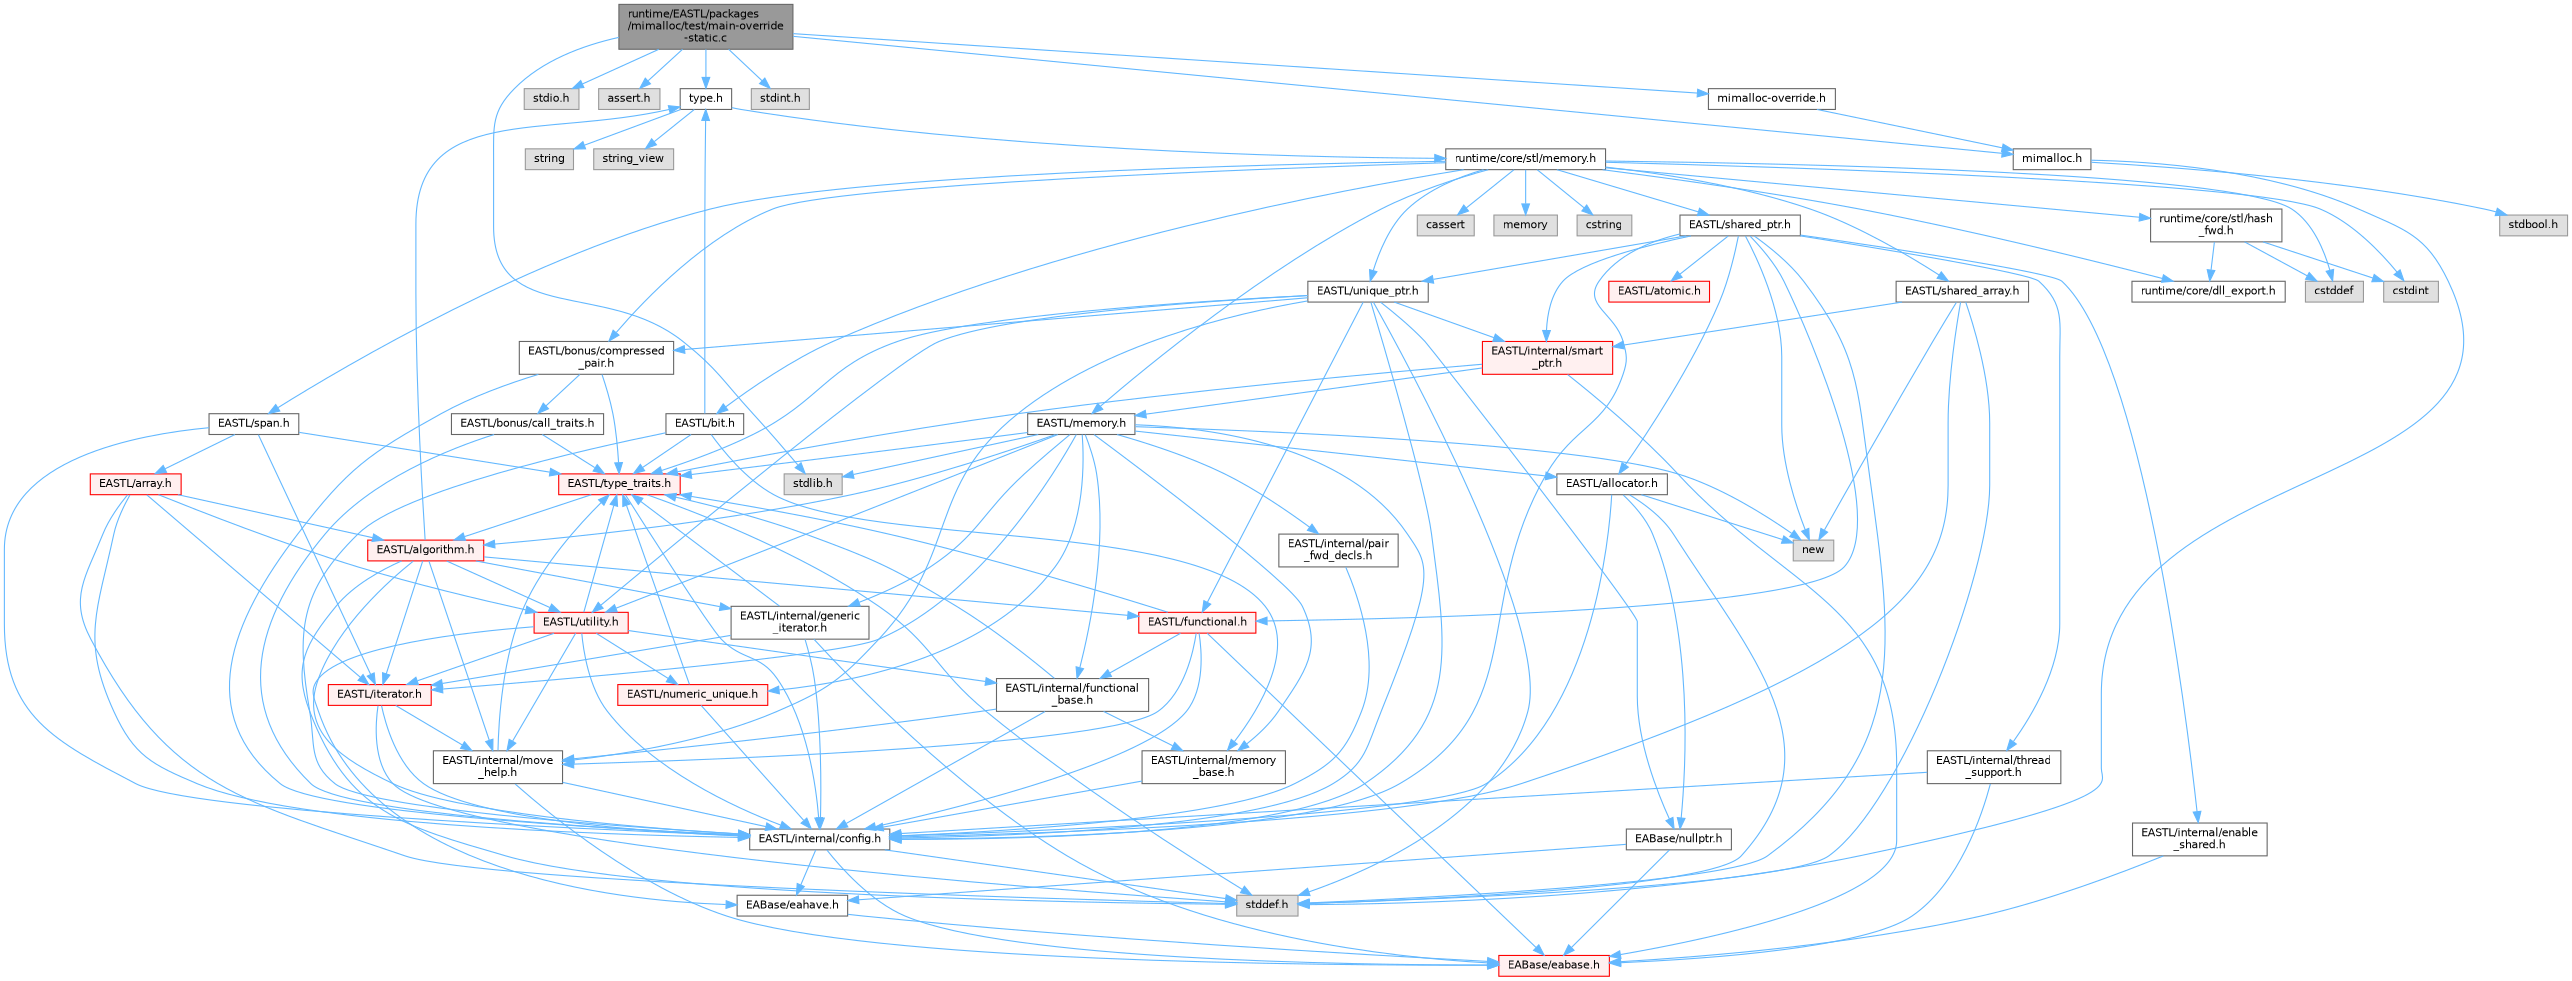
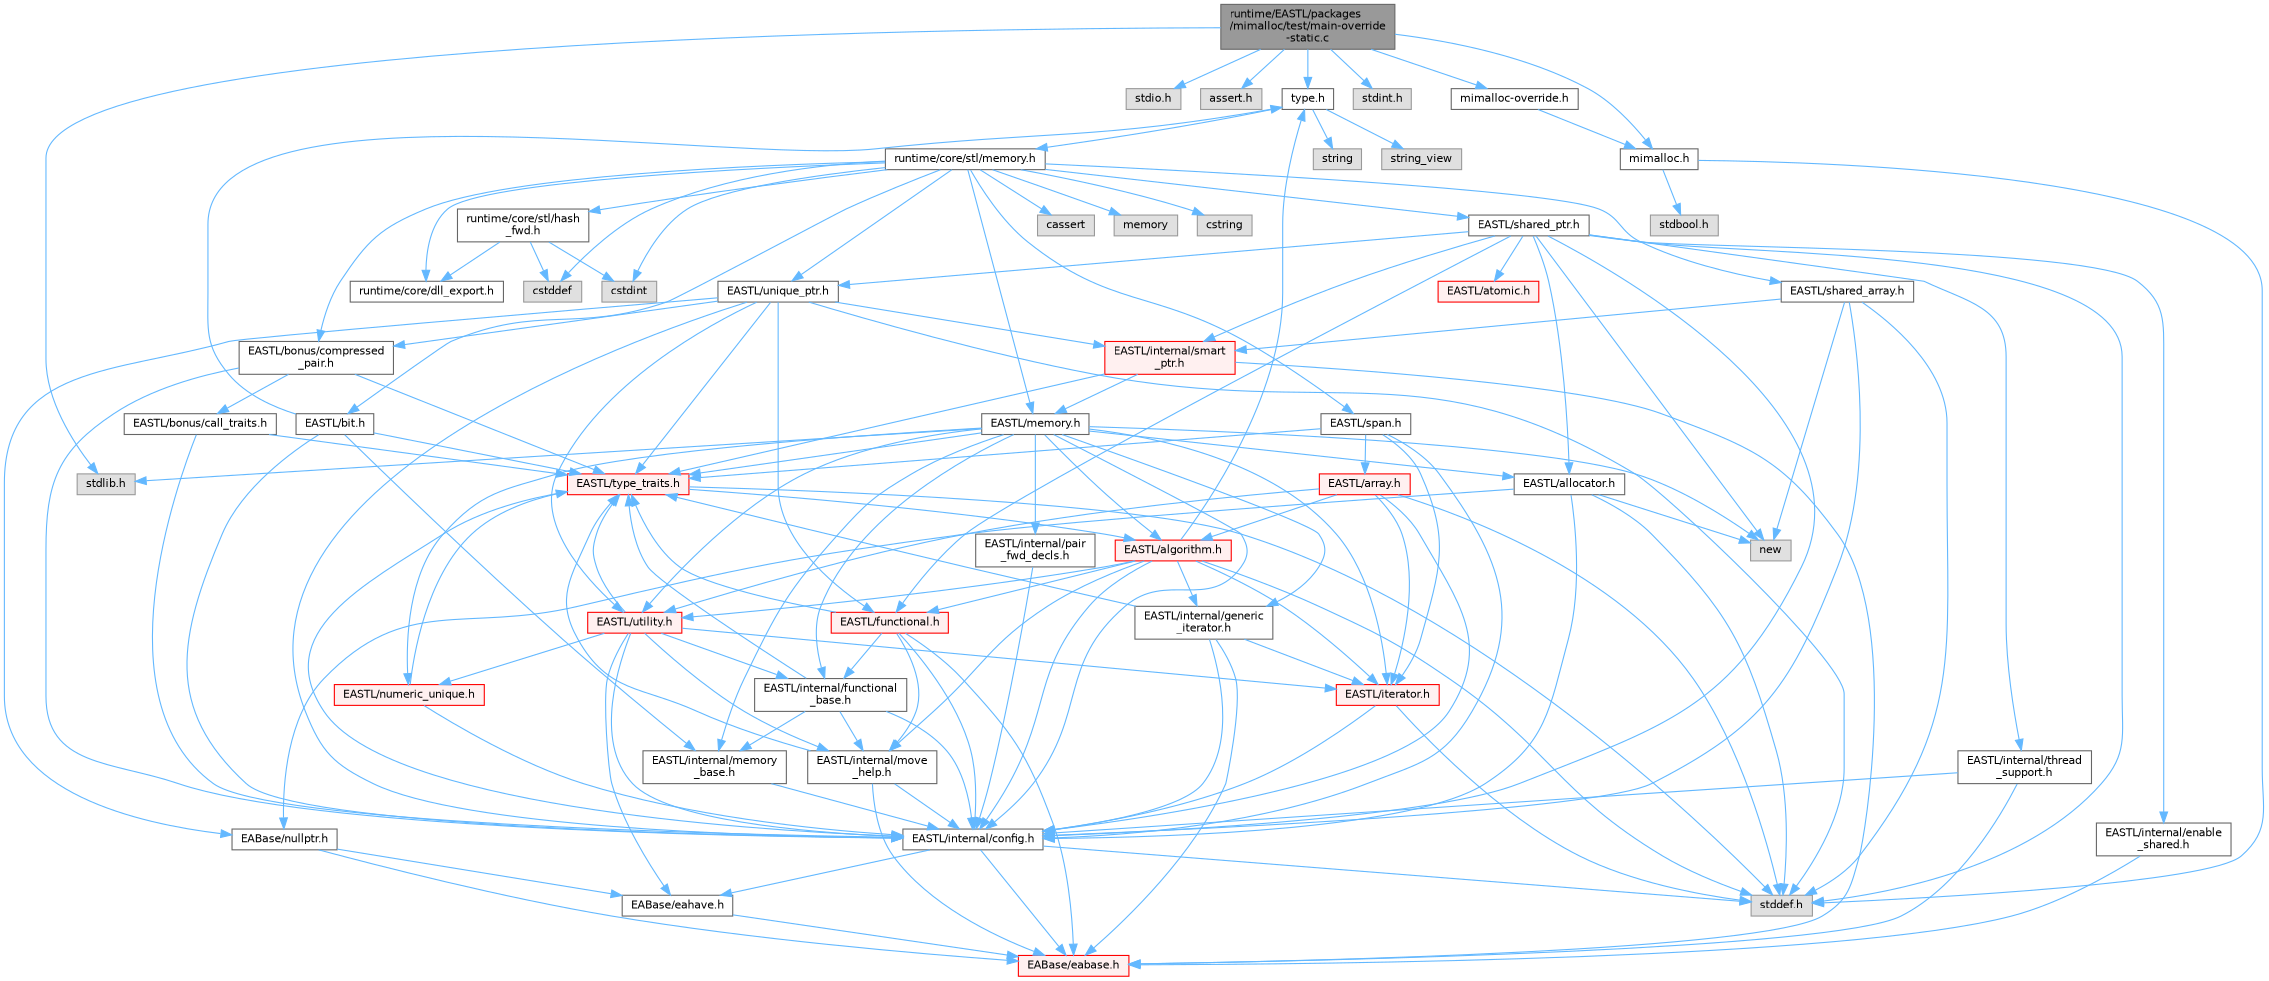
(948, 512) -> none
(429, 725) -> none
